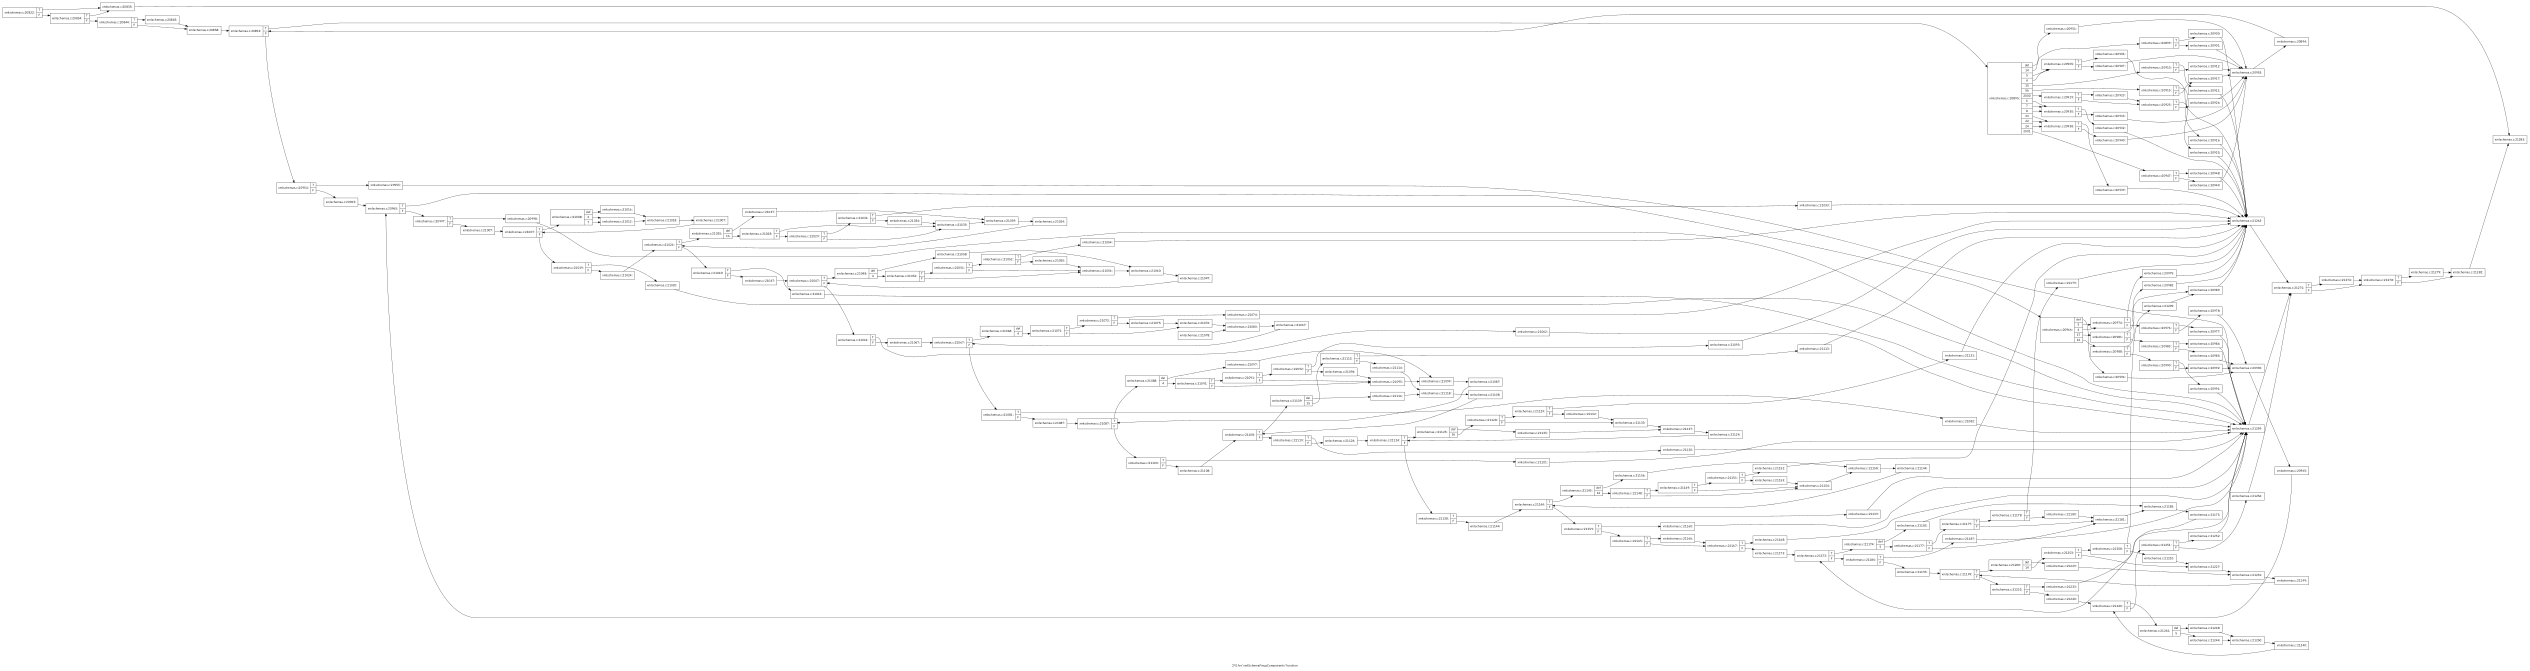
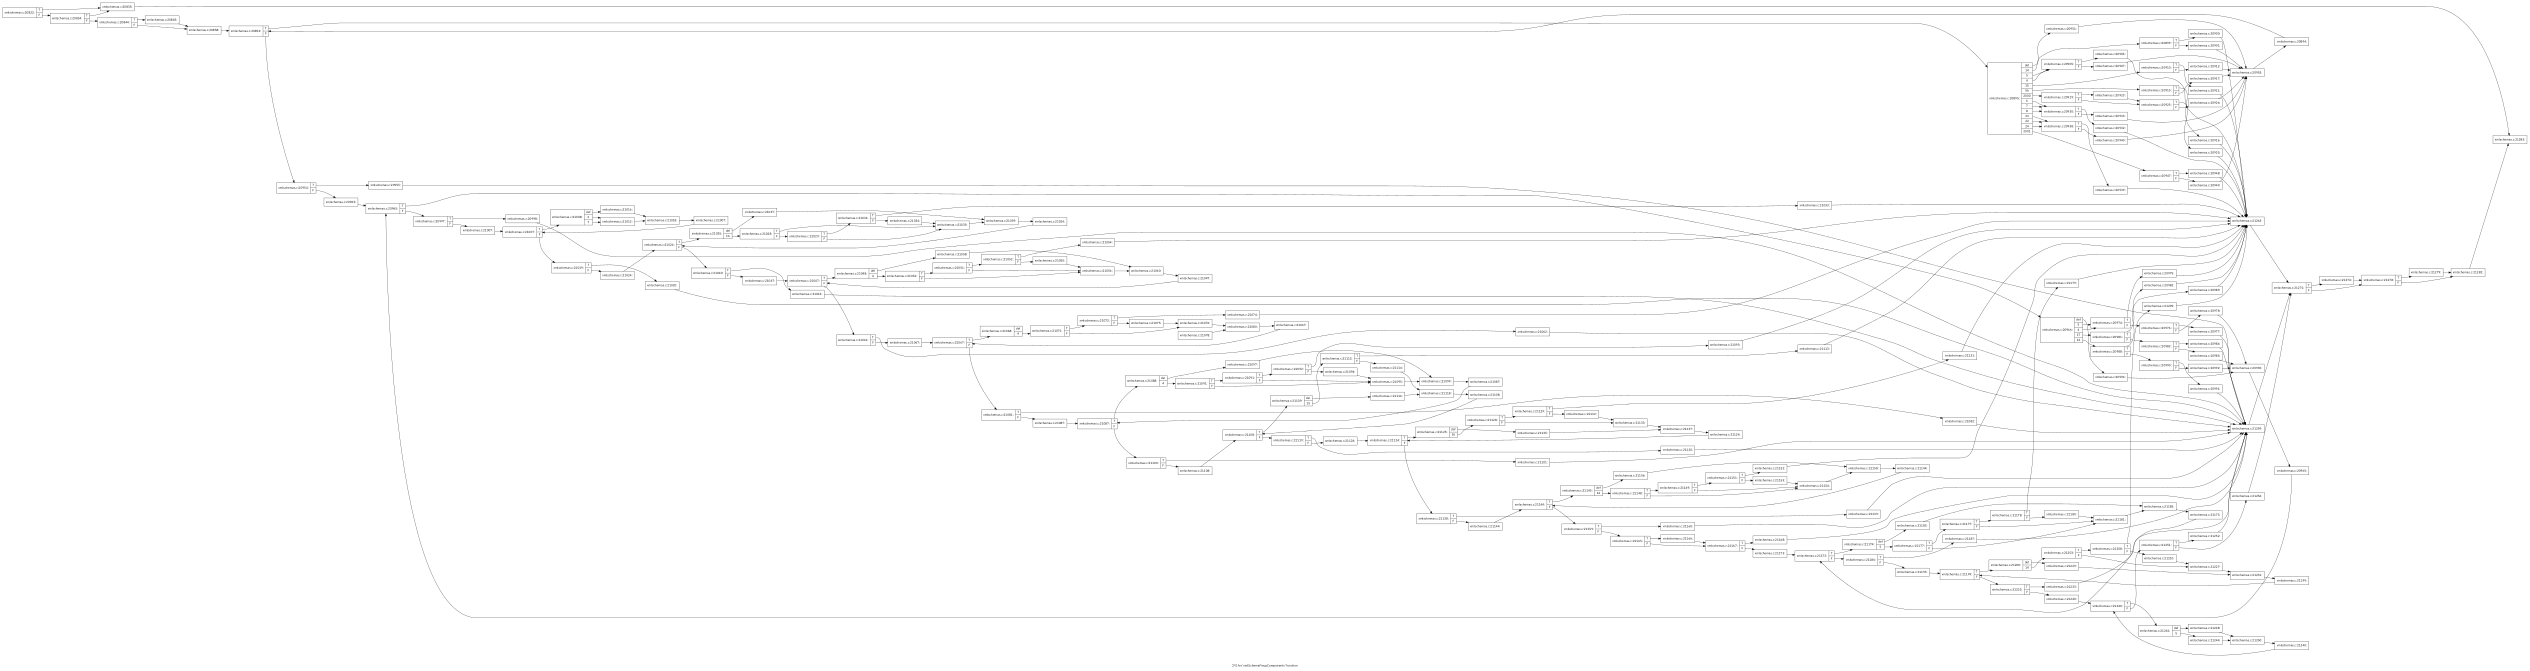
(2181, 299) -> (2231, 286)
